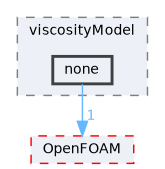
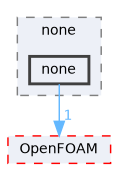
(82, 31) -> (59, 31)
